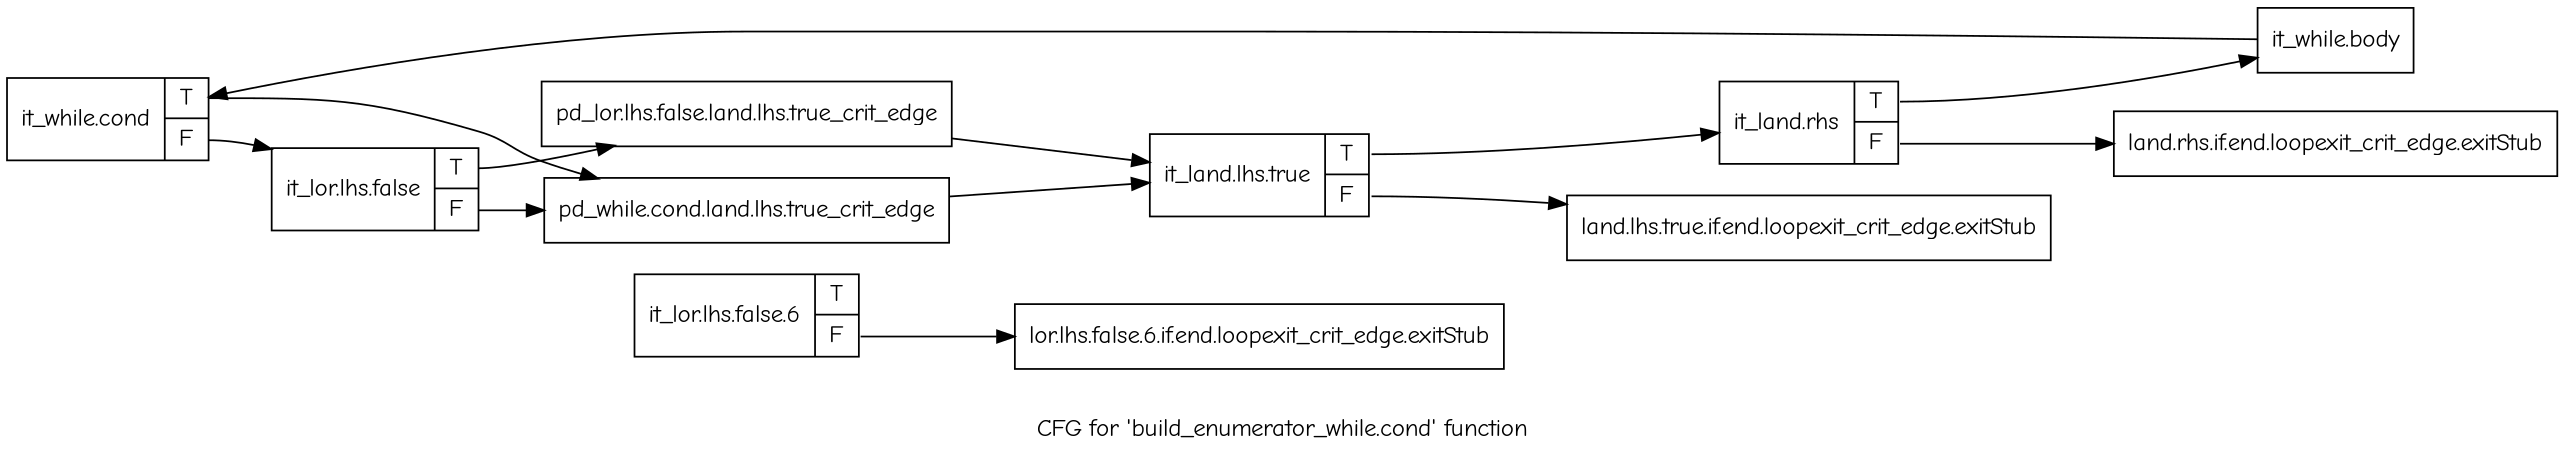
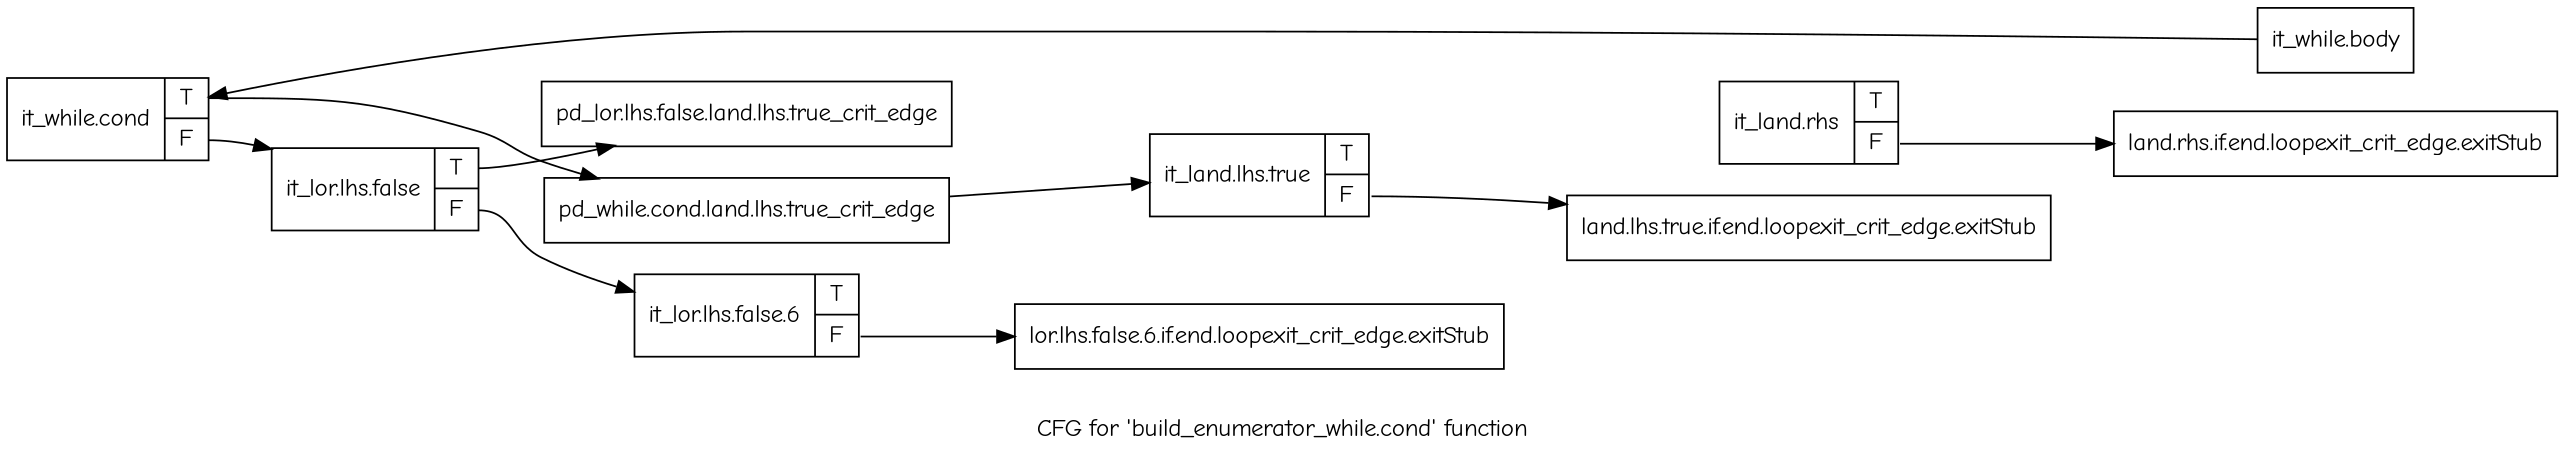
(2071, 89) -> none
(1537, 148) -> none
(1042, 149) -> none
(503, 210) -> (541, 257)
